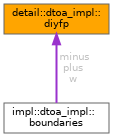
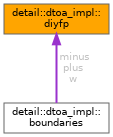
(56, 118) -> (56, 118)
